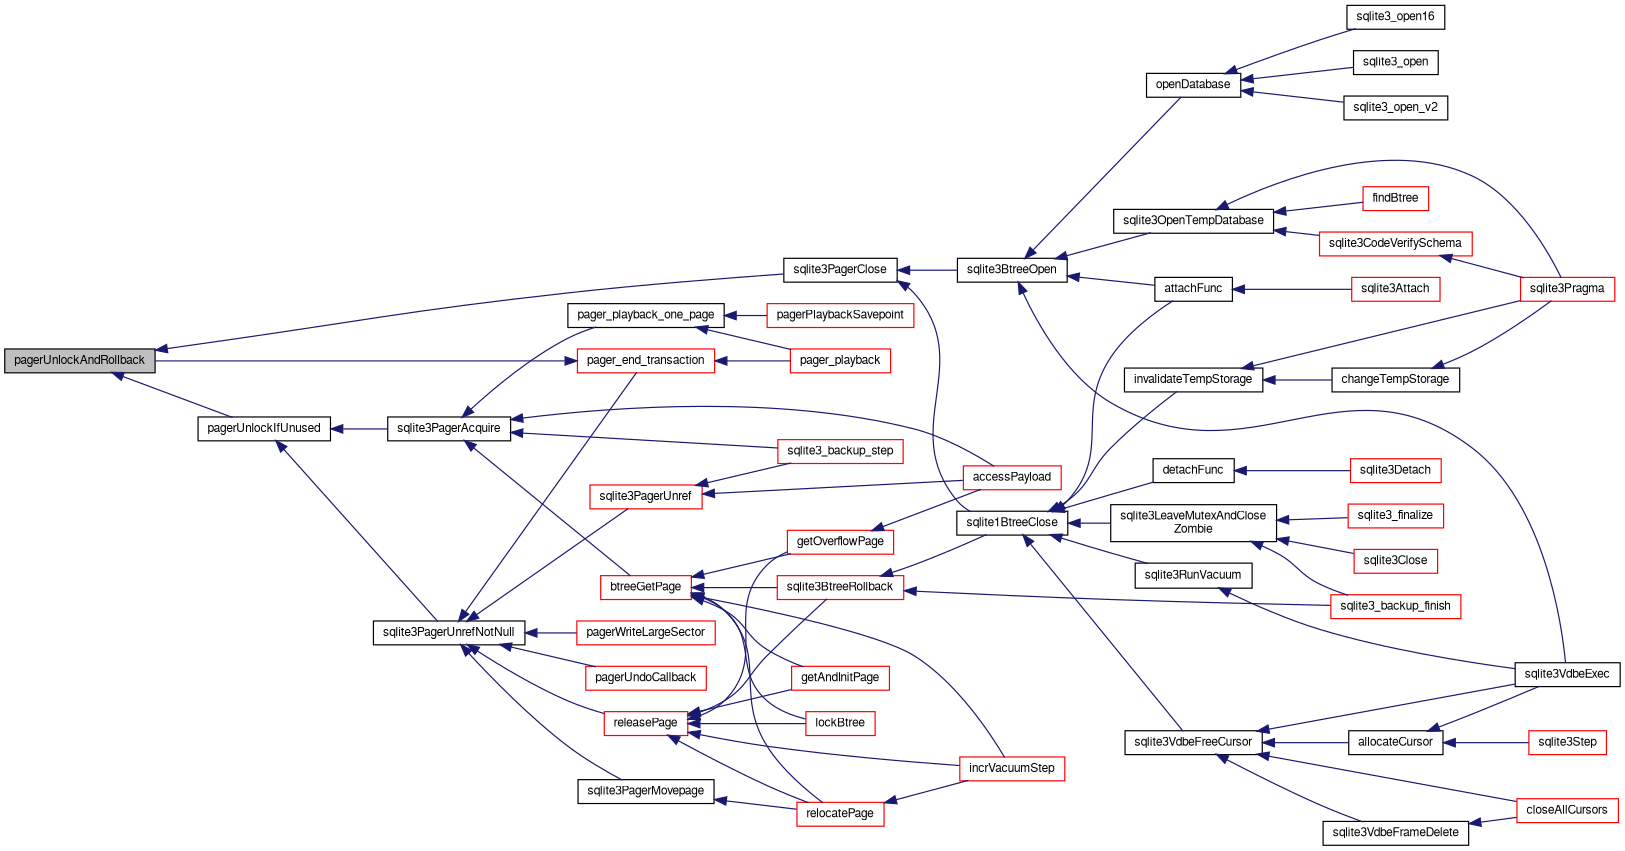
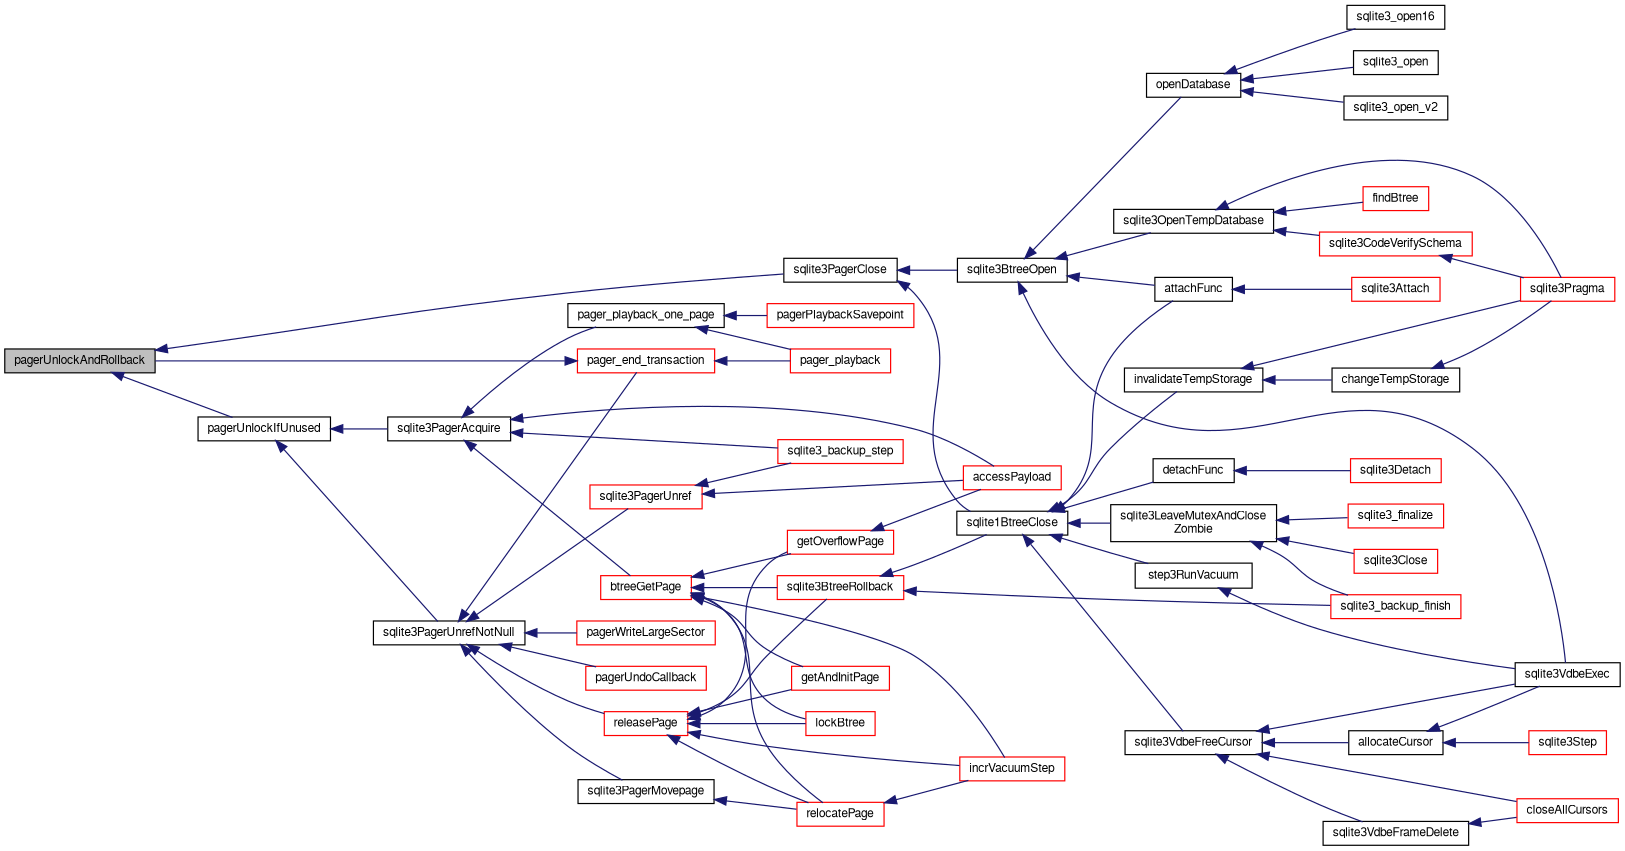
(1194, 576) -> (1194, 576)
